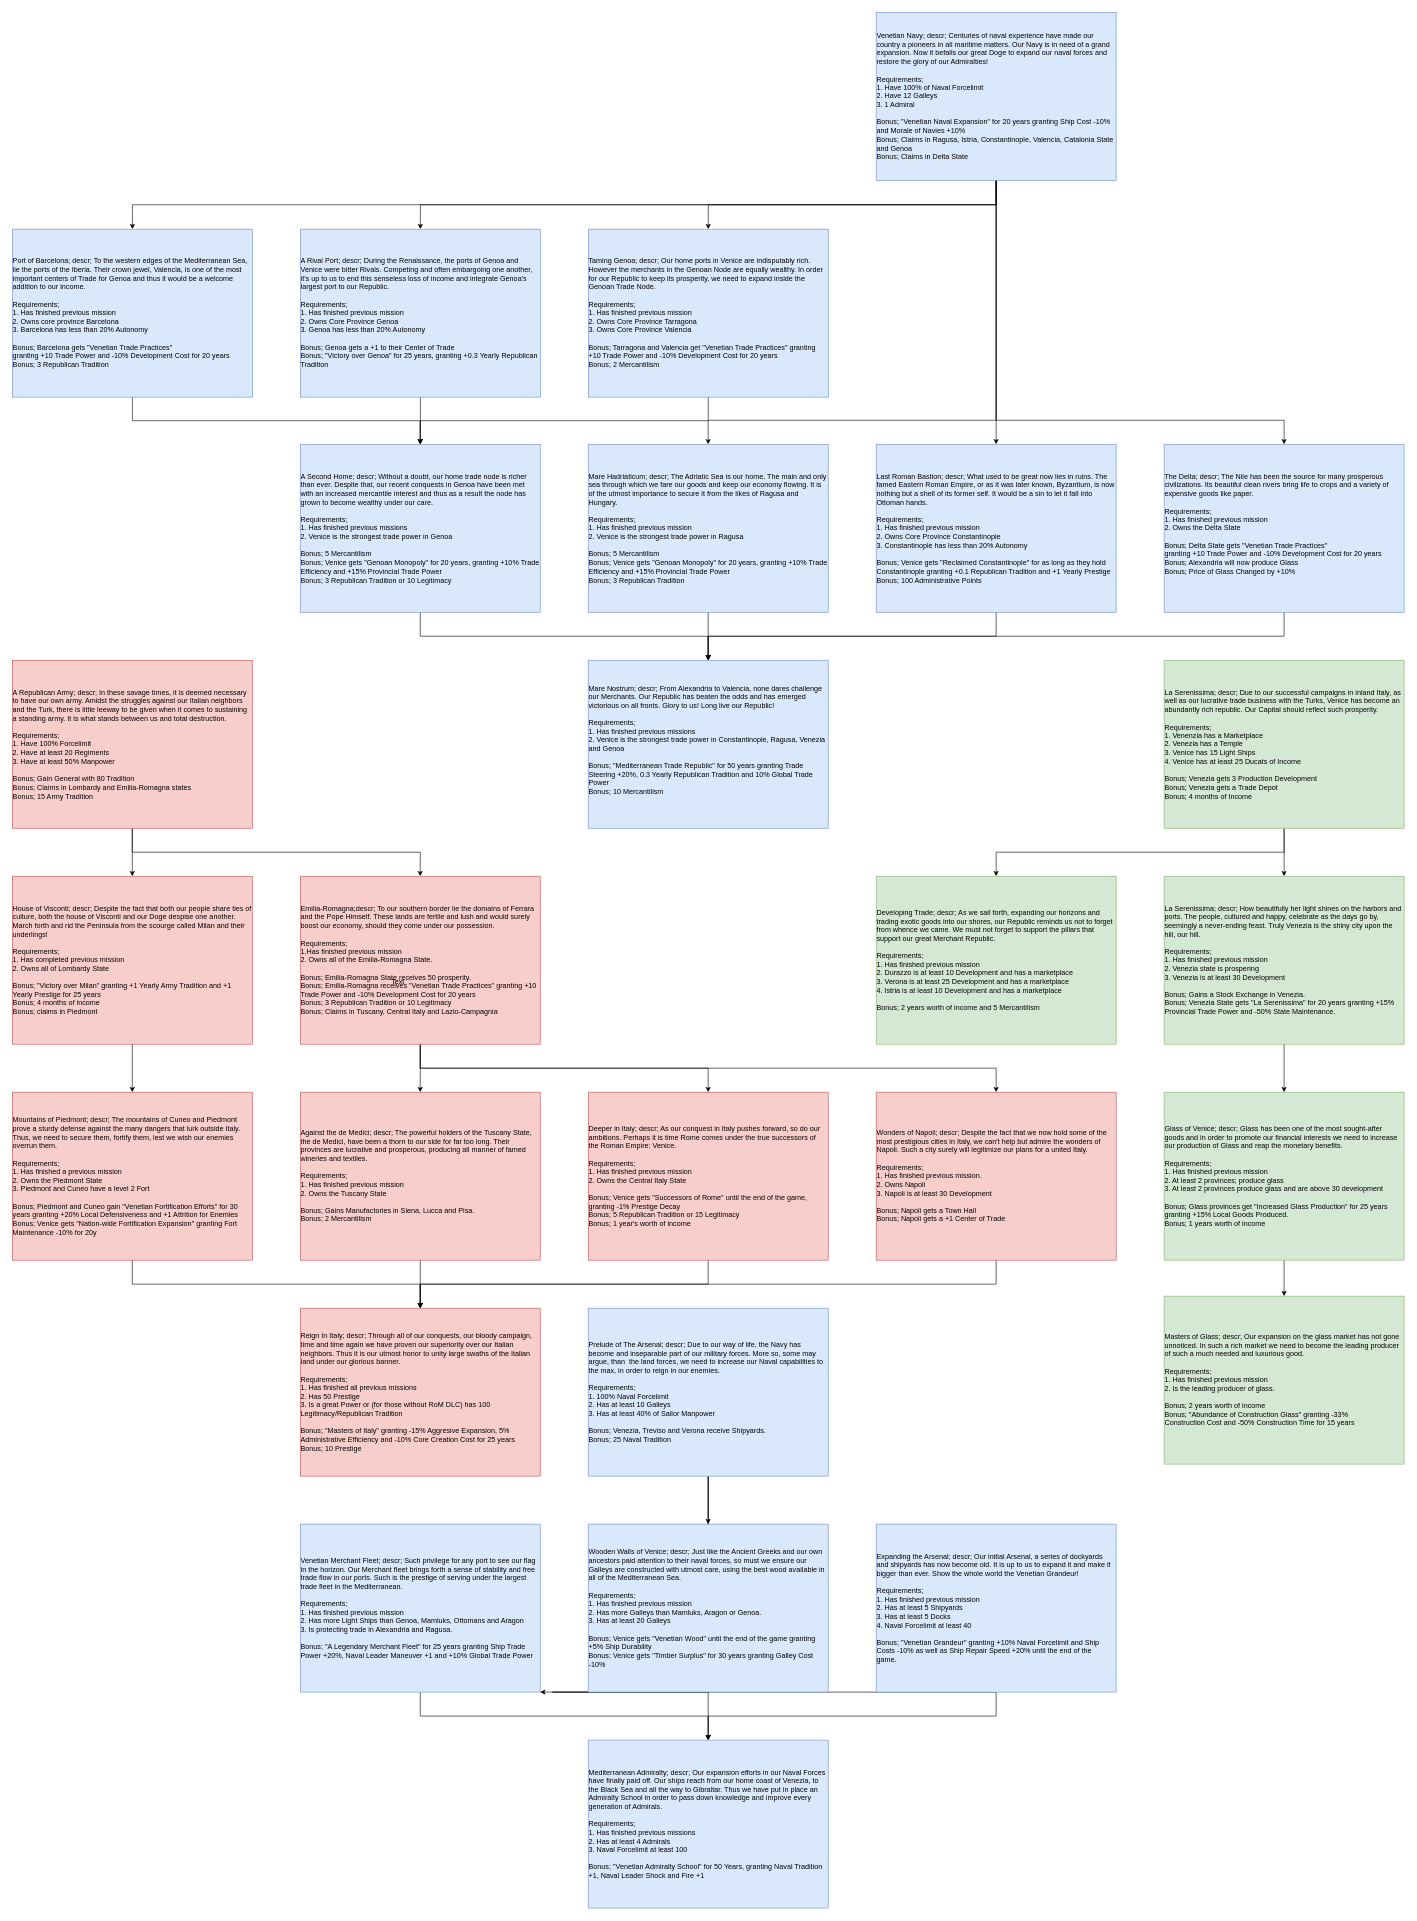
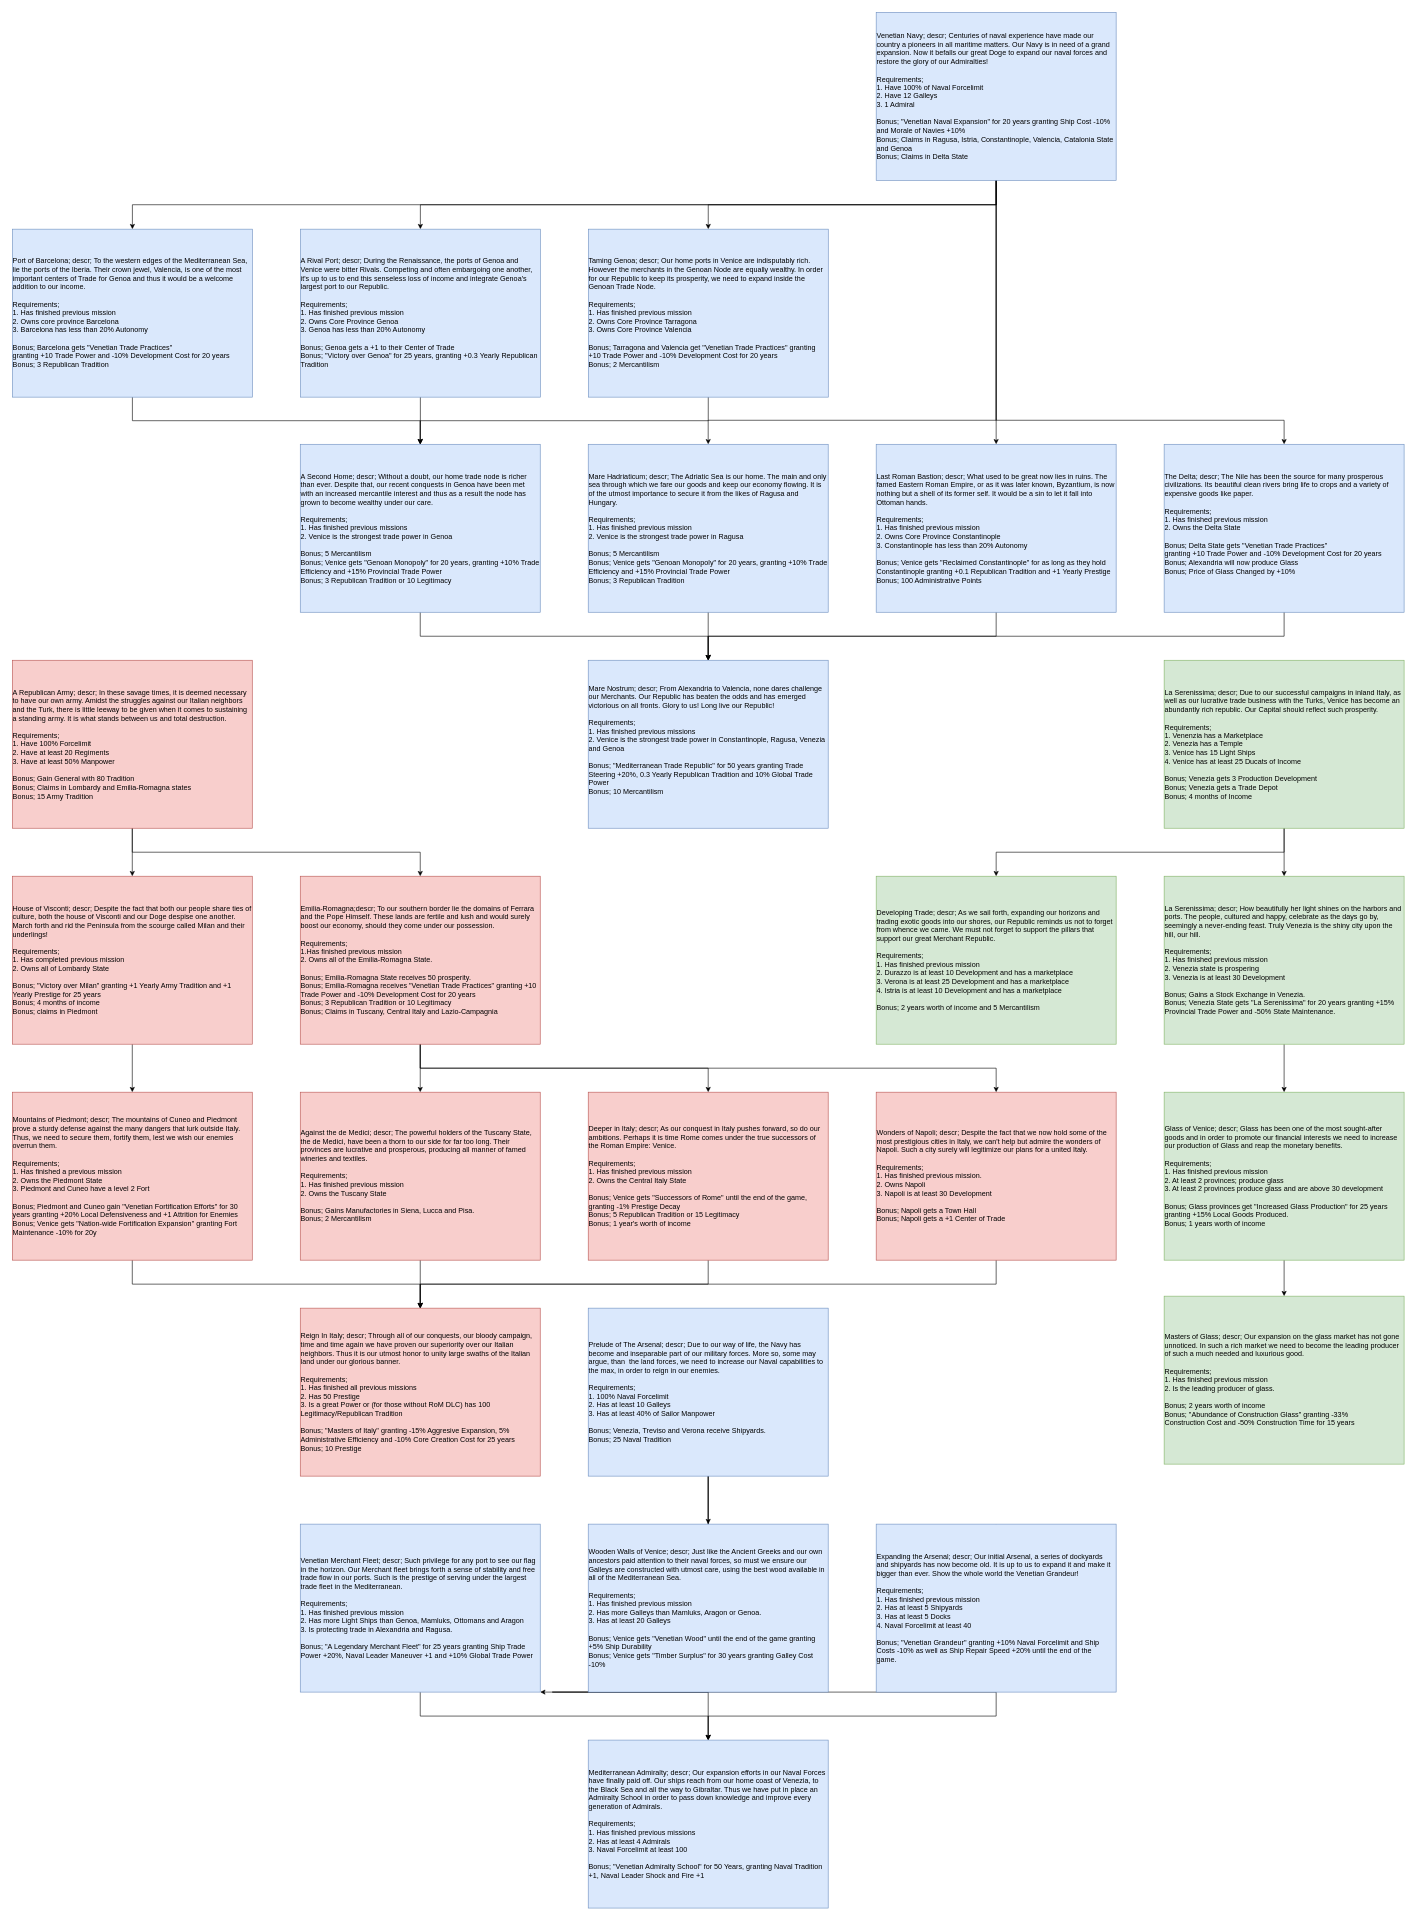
(402, 982) -> none
